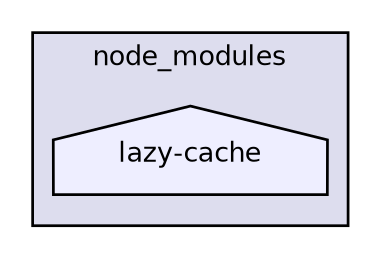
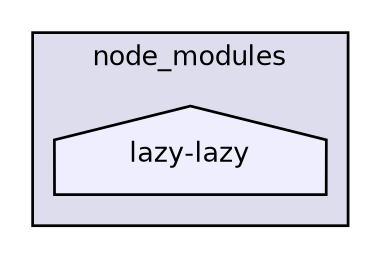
(190, 155) -> (190, 155)
